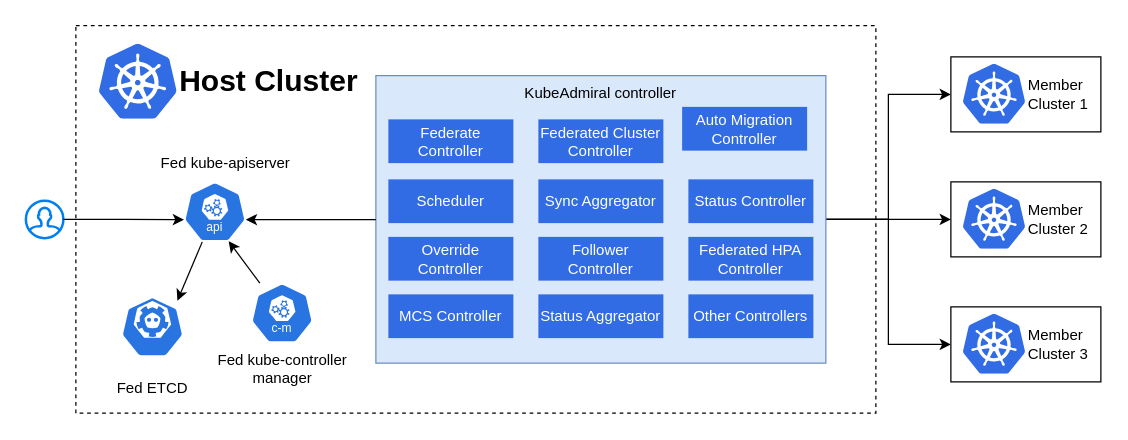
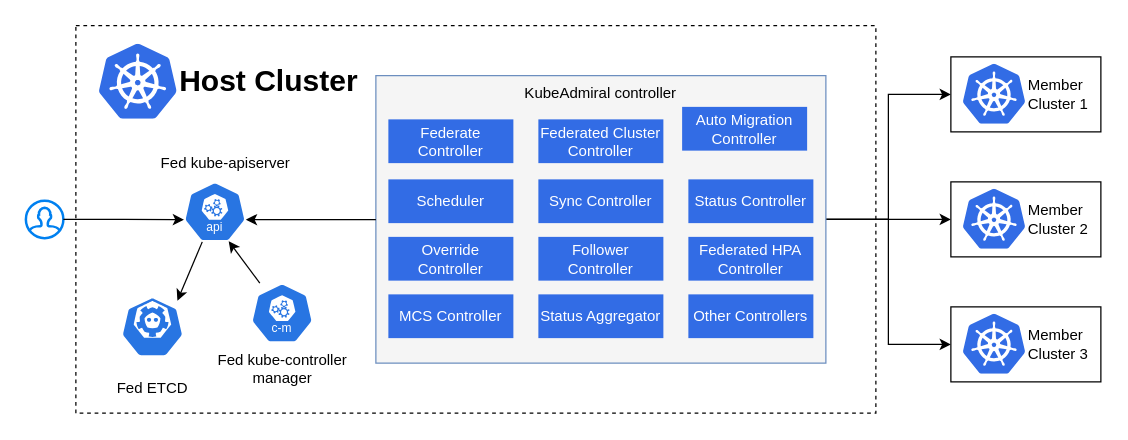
(601, 93) -> (601, 93)
(601, 202) -> (601, 202)
